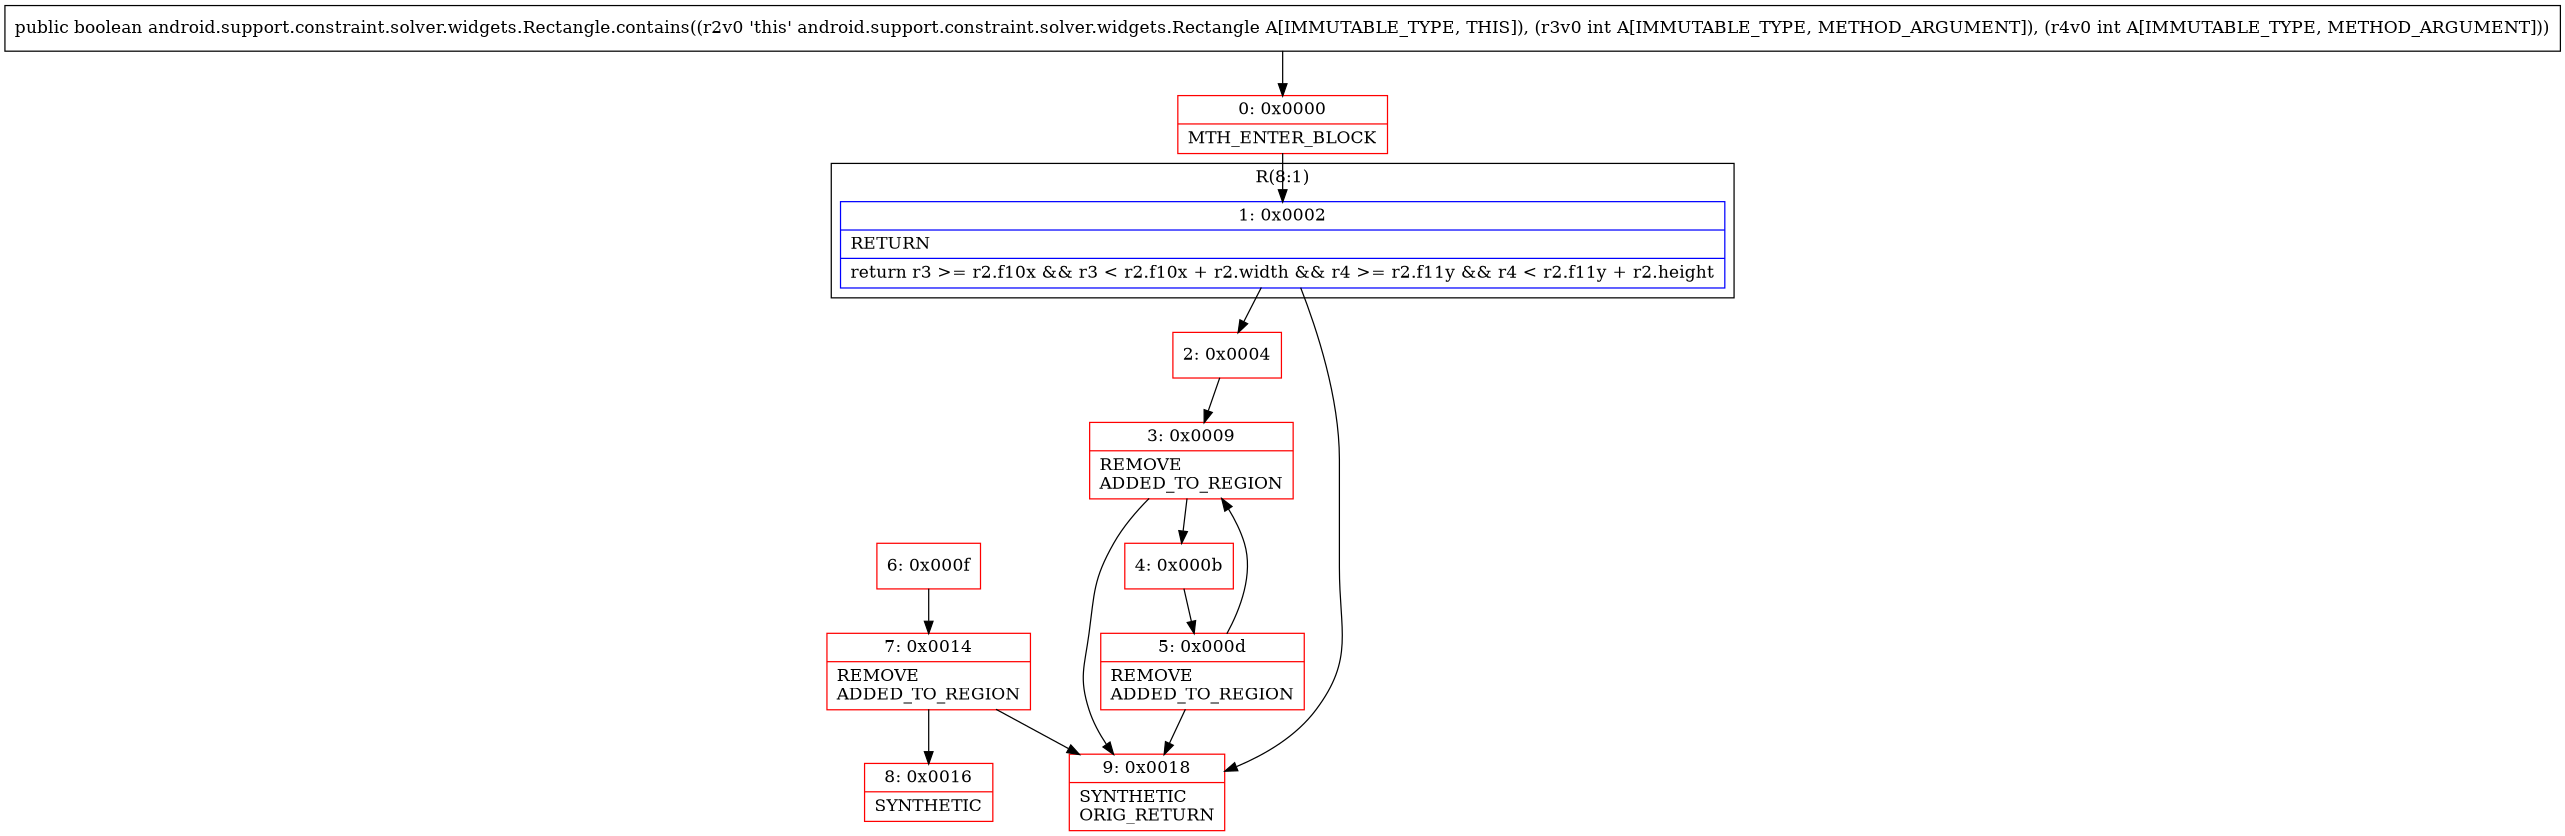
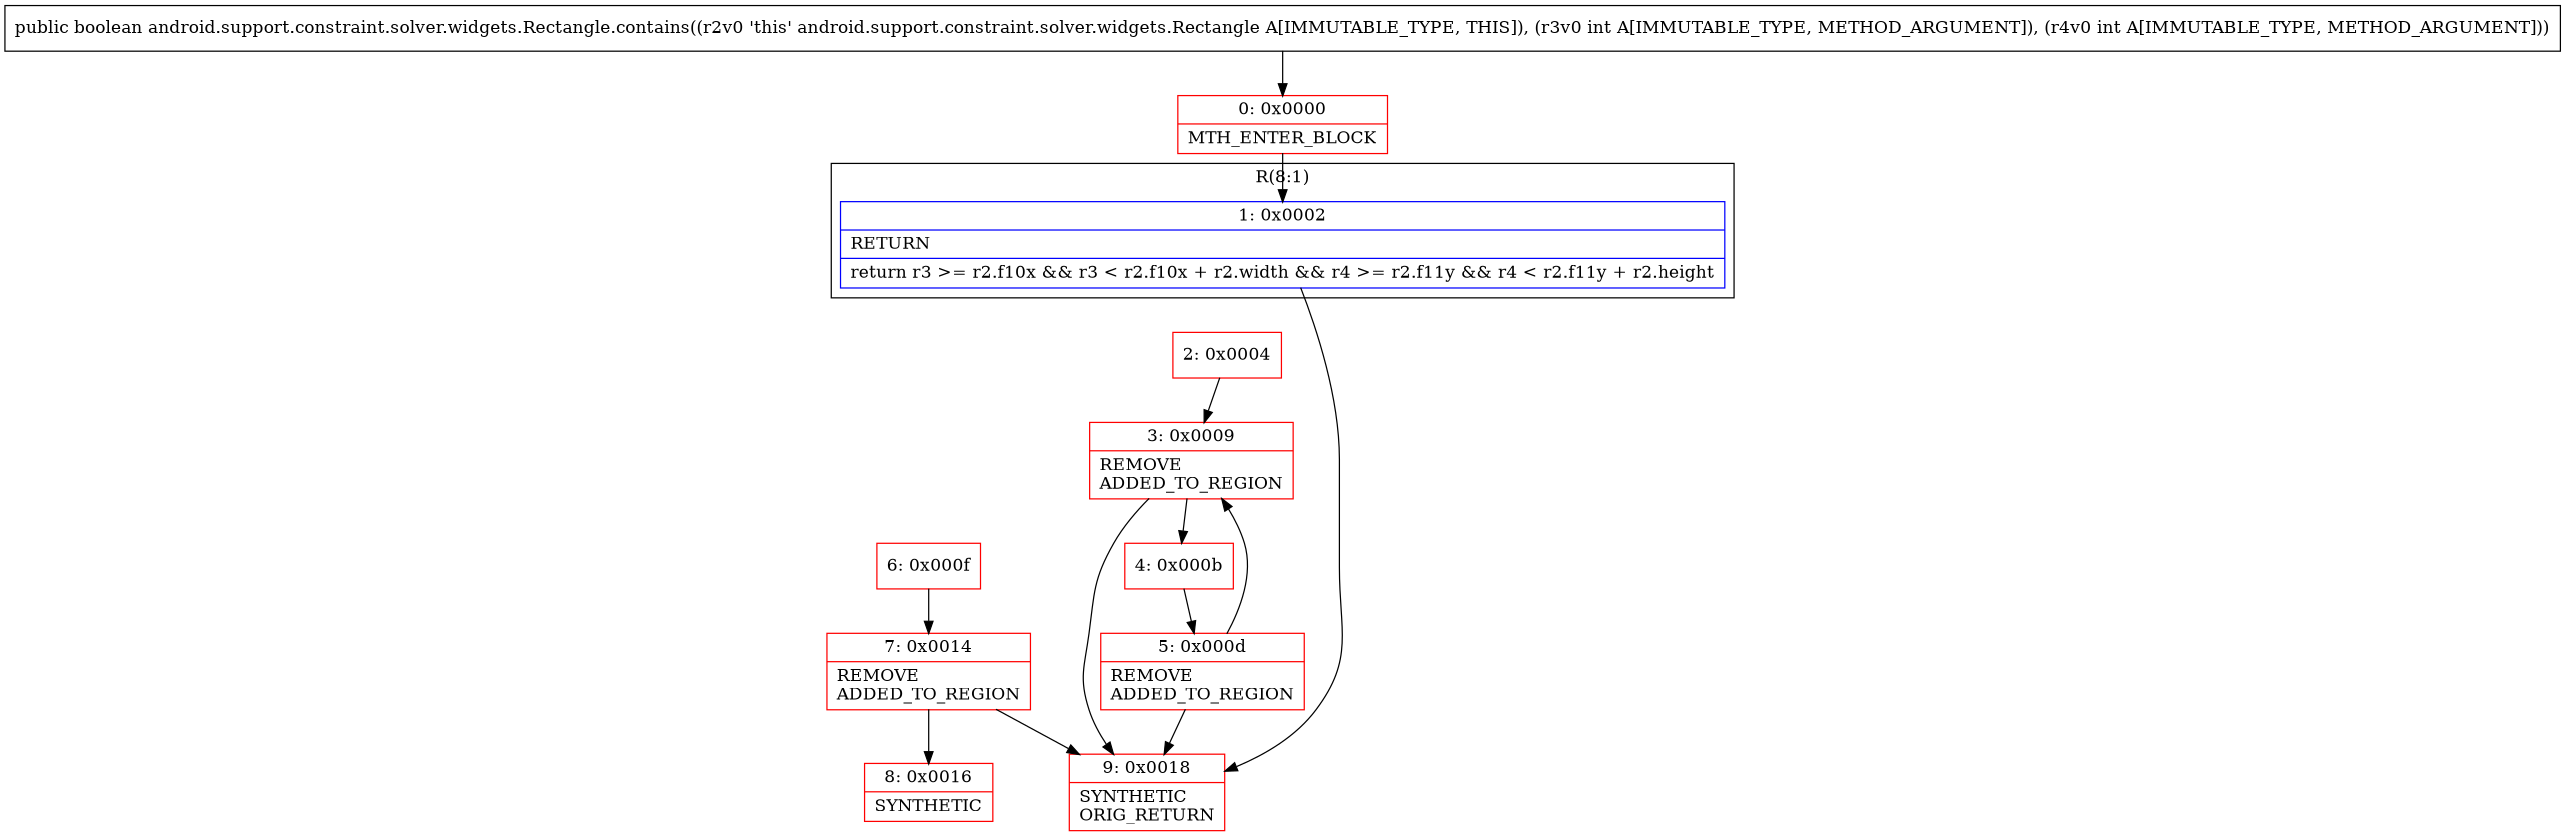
(1252, 305) -> none
